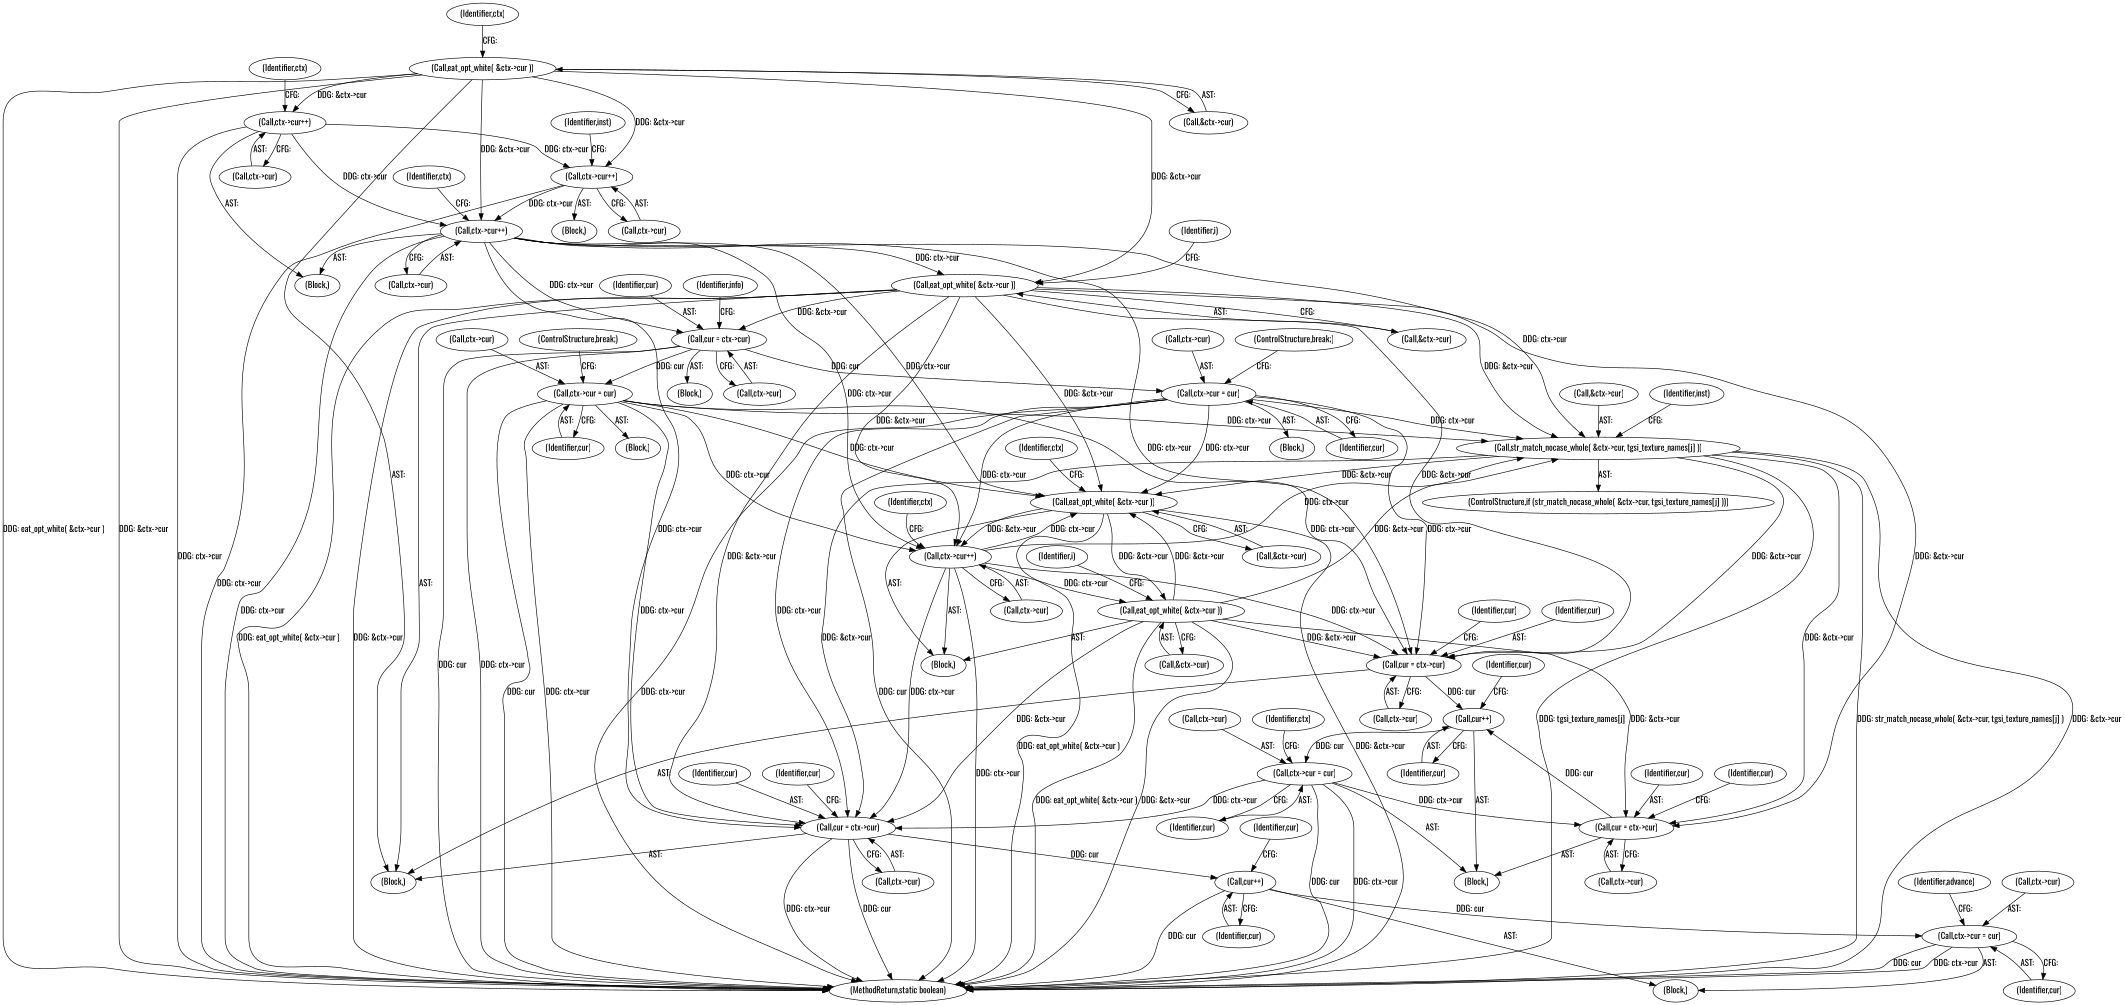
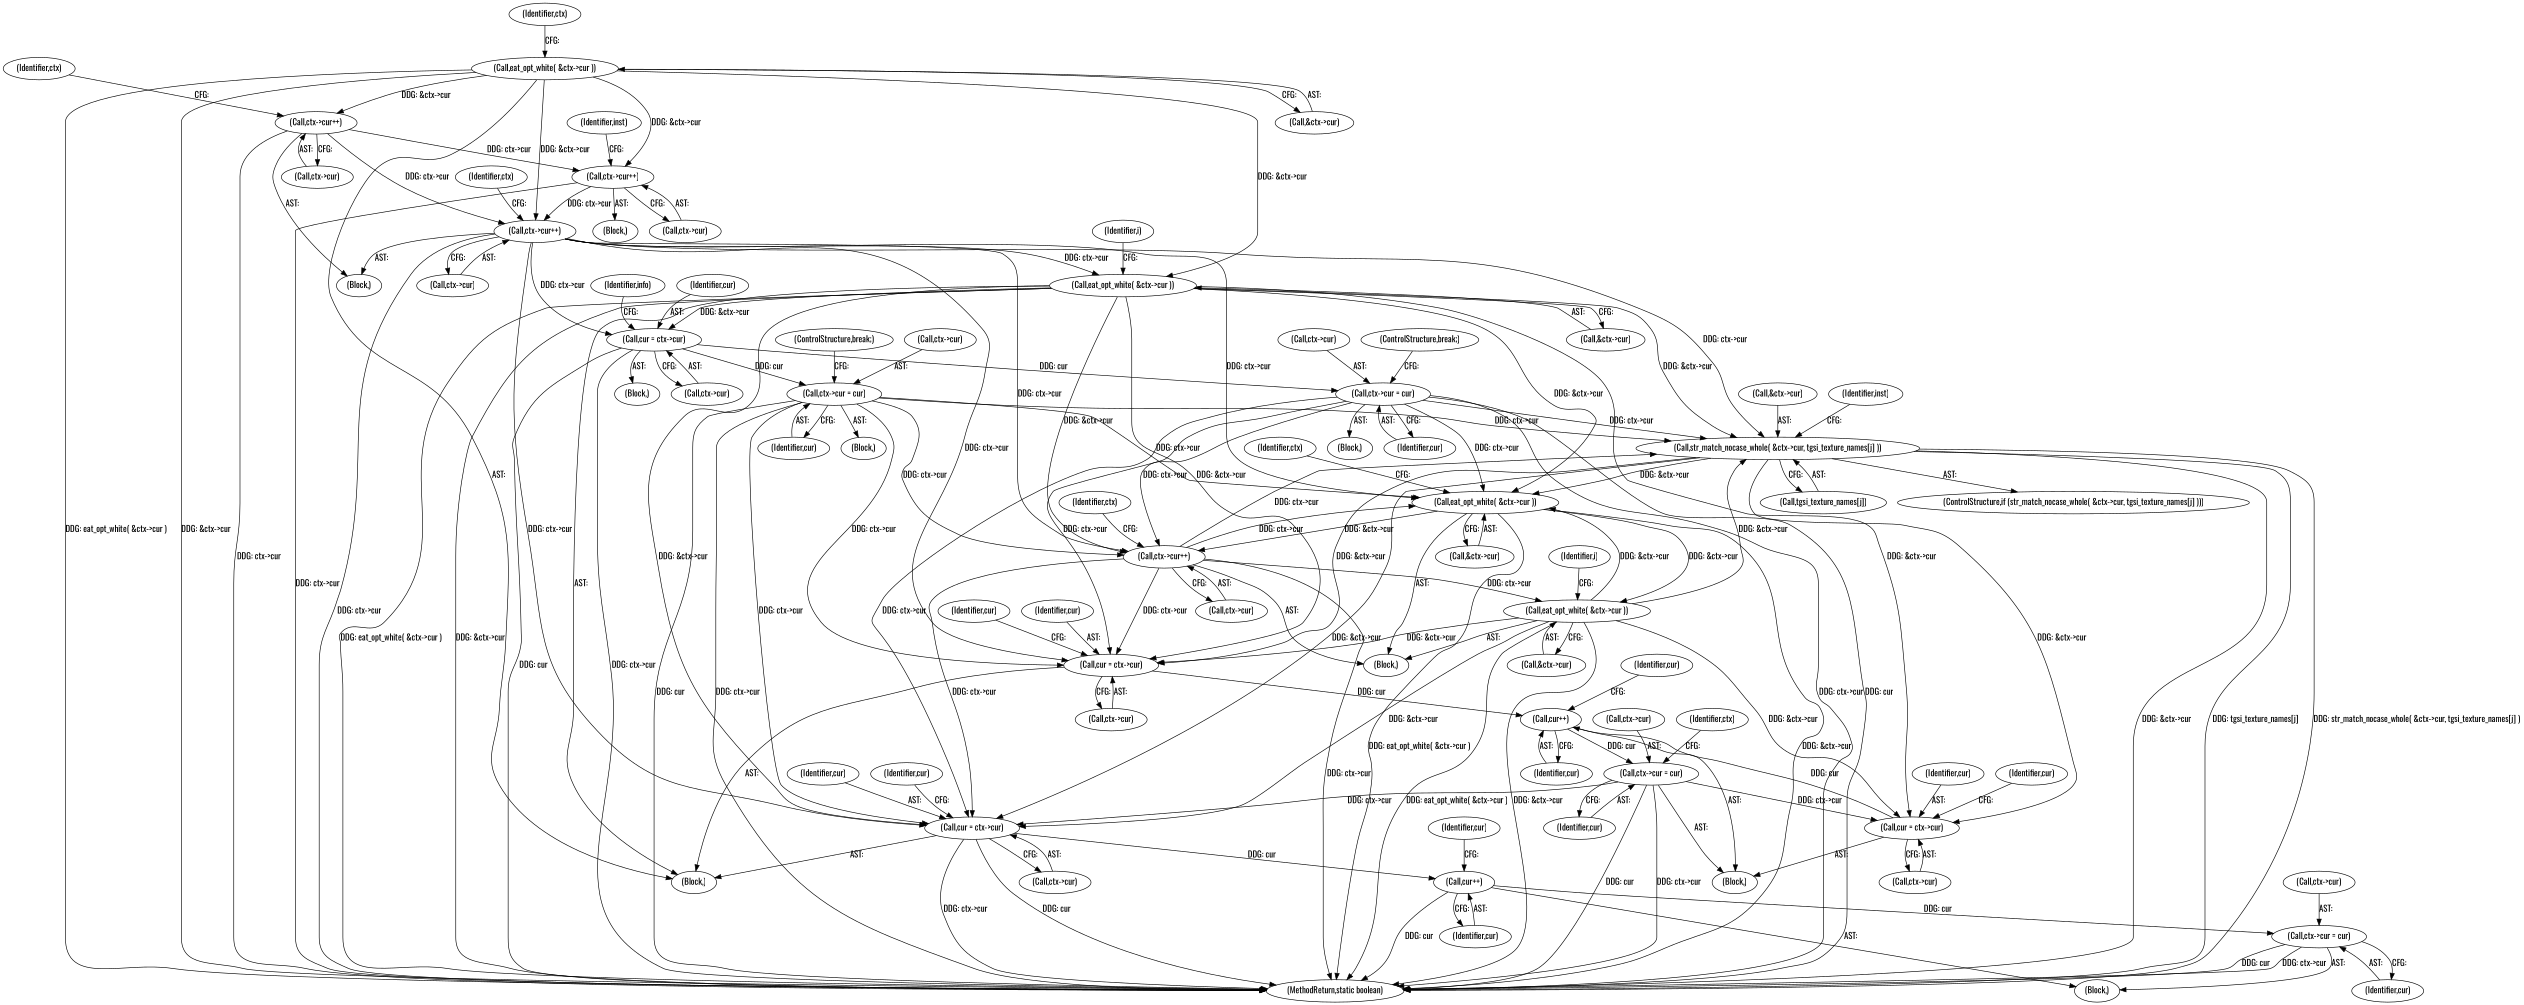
none -> (1823, 503)
(1944, 882) -> none
